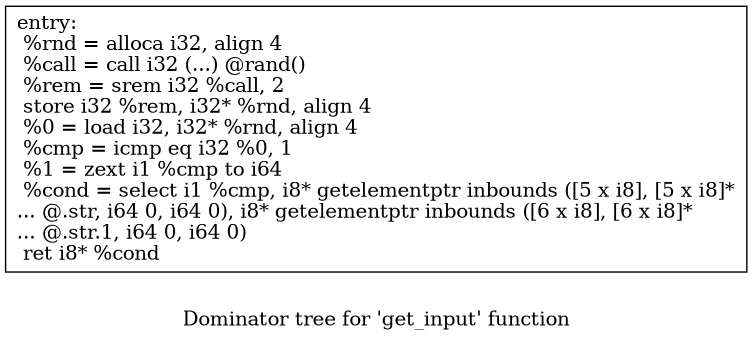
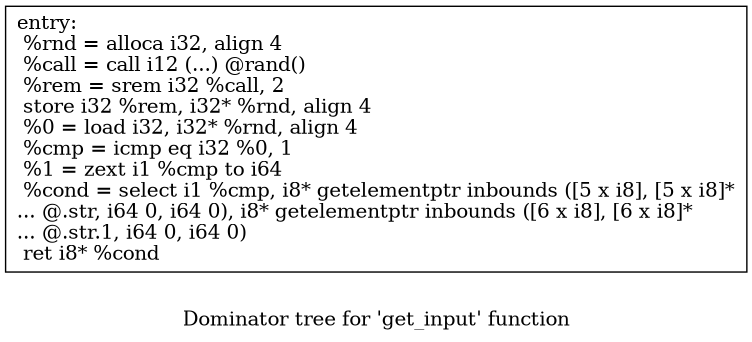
(162, 65) -> (162, 65)
